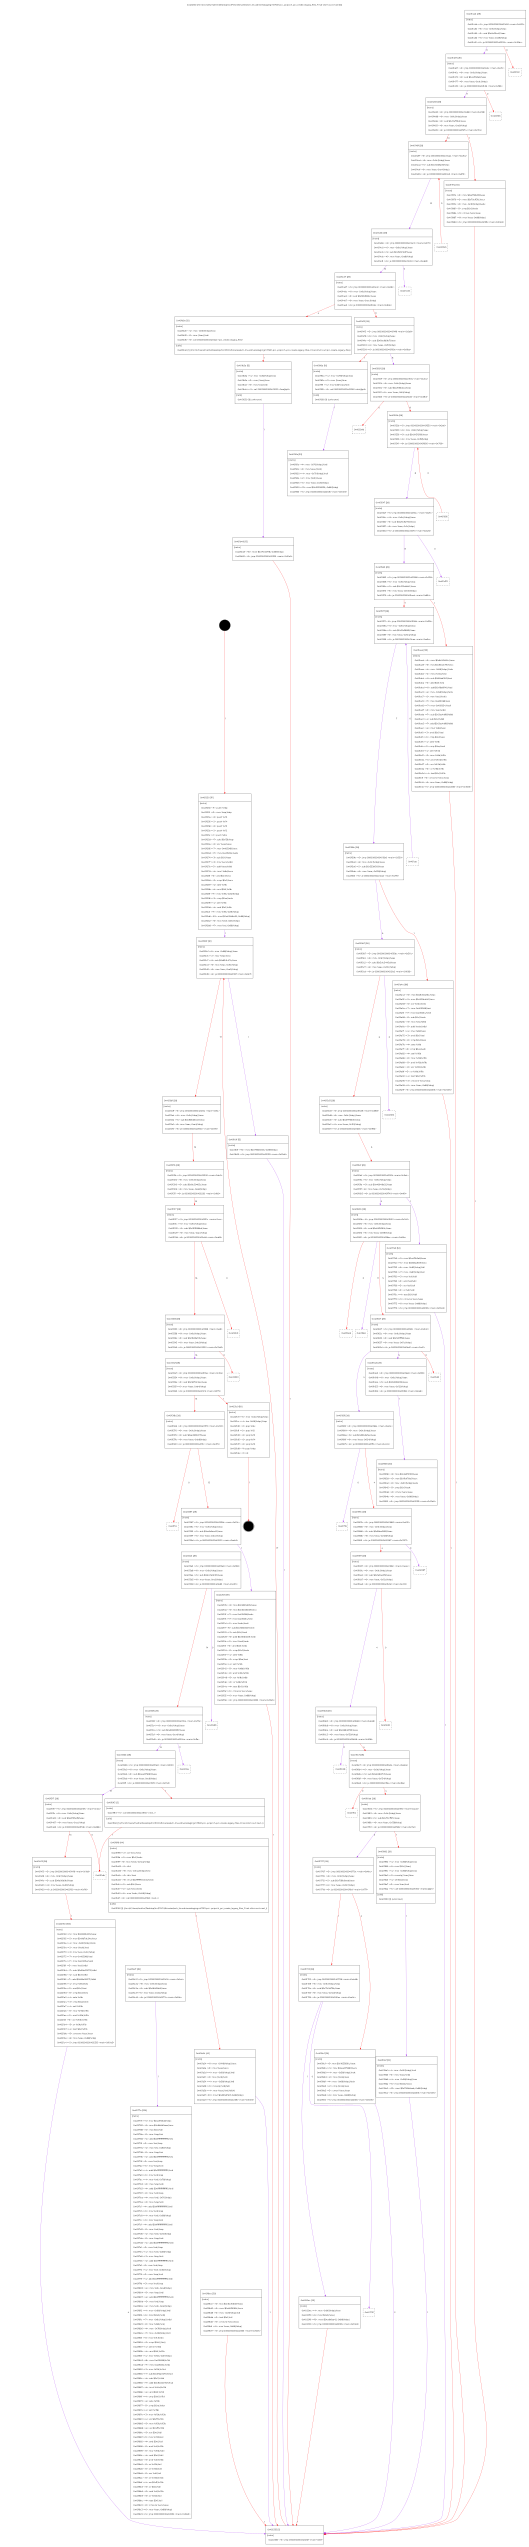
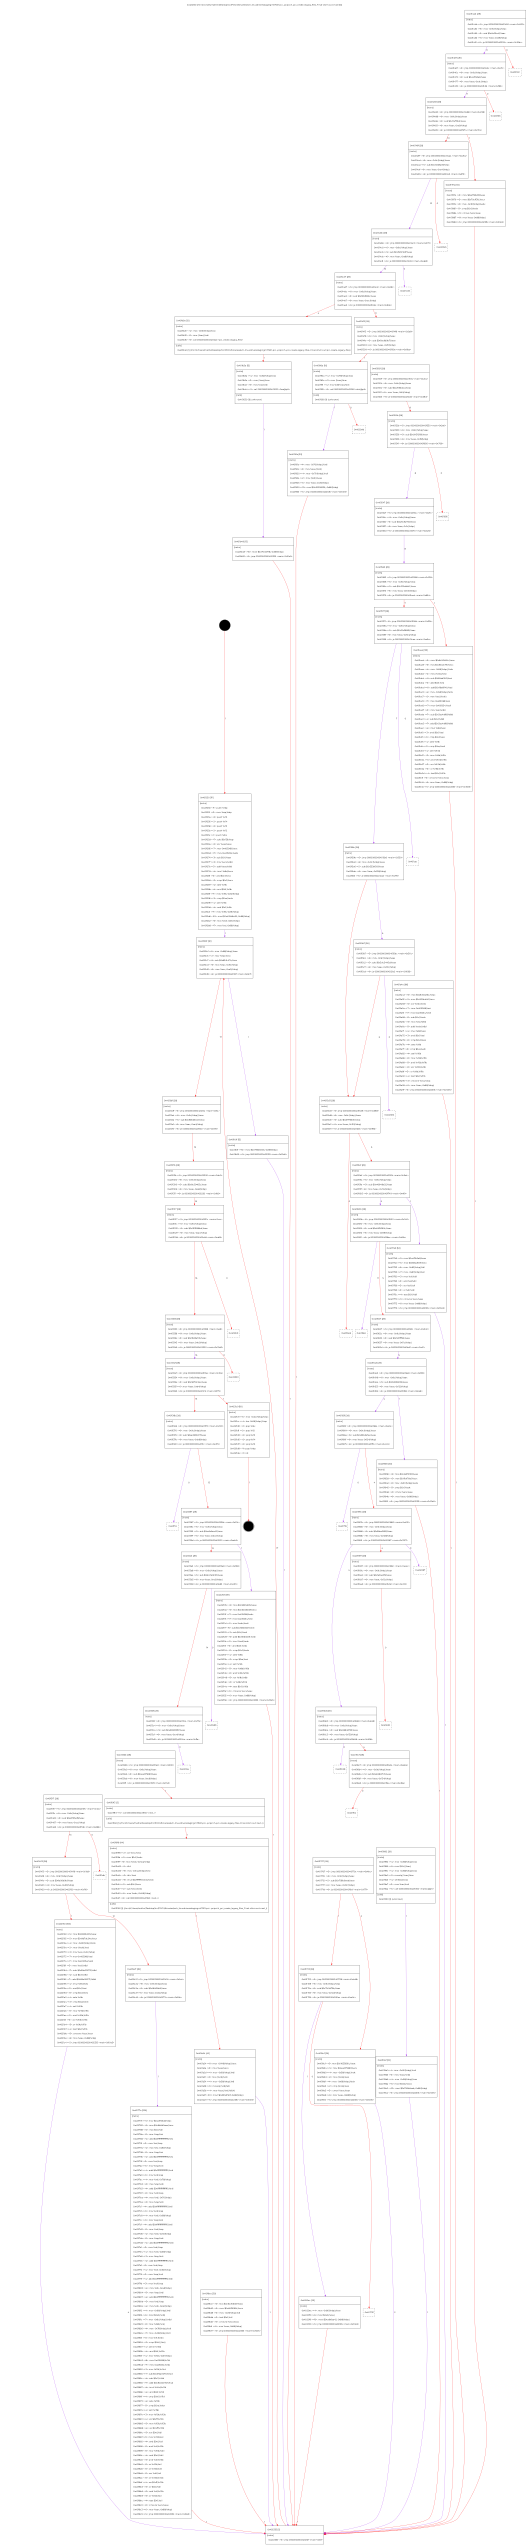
(440, 211) -> (435, 210)
(392, 358) -> none
(374, 413) -> (353, 414)
(422, 485) -> (437, 479)
(443, 581) -> none
(408, 751) -> (399, 750)
(405, 930) -> (346, 986)
(353, 1284) -> (348, 1230)
(435, 1377) -> none
(357, 1379) -> (380, 1403)
(182, 1484) -> (182, 1484)
none -> (296, 1509)
none -> (211, 1547)
(364, 1647) -> (332, 1623)
(160, 1746) -> none
(109, 1791) -> none
(390, 1813) -> none
(103, 1845) -> (186, 1832)
none -> (117, 1920)
none -> (439, 2064)
(368, 2129) -> (368, 2129)
none -> (225, 2528)
